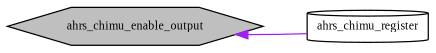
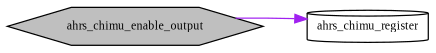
(278, 34) -> (265, 18)
